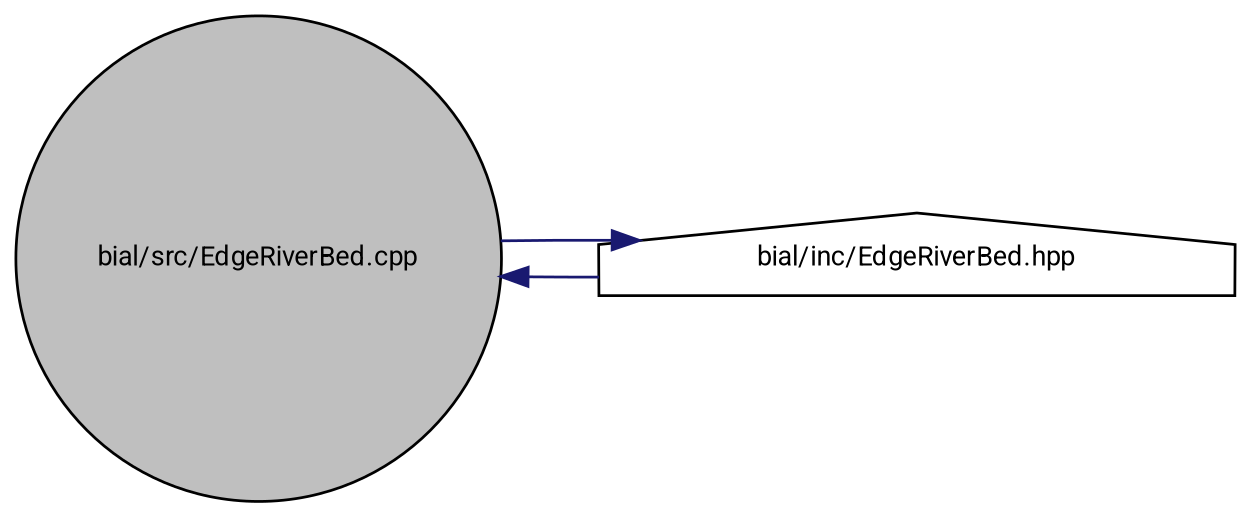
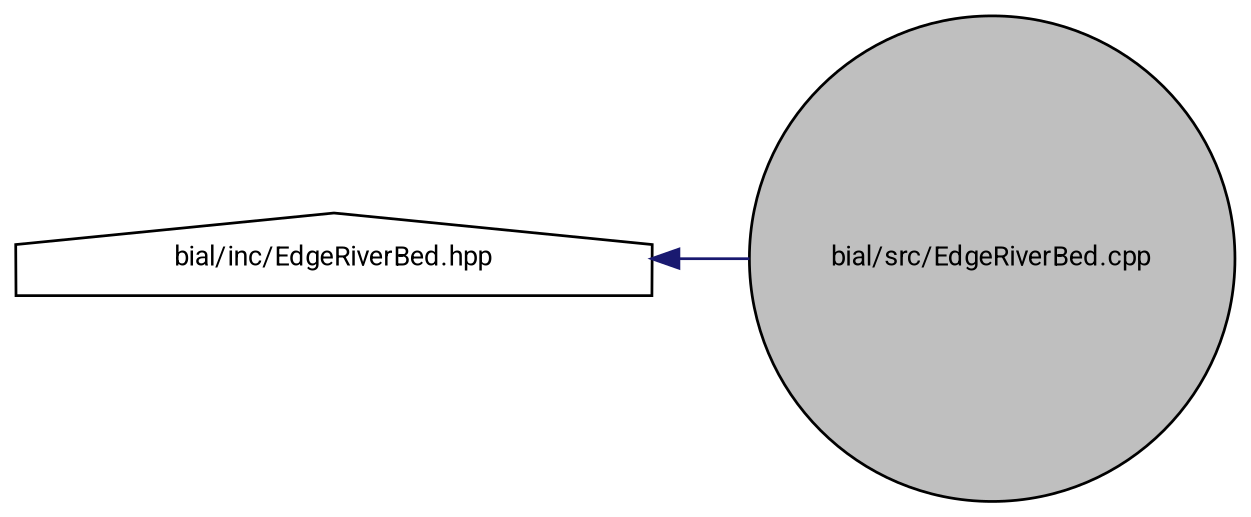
(564, 277) -> none
